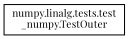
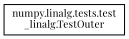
(64, 20) -> (64, 20)
